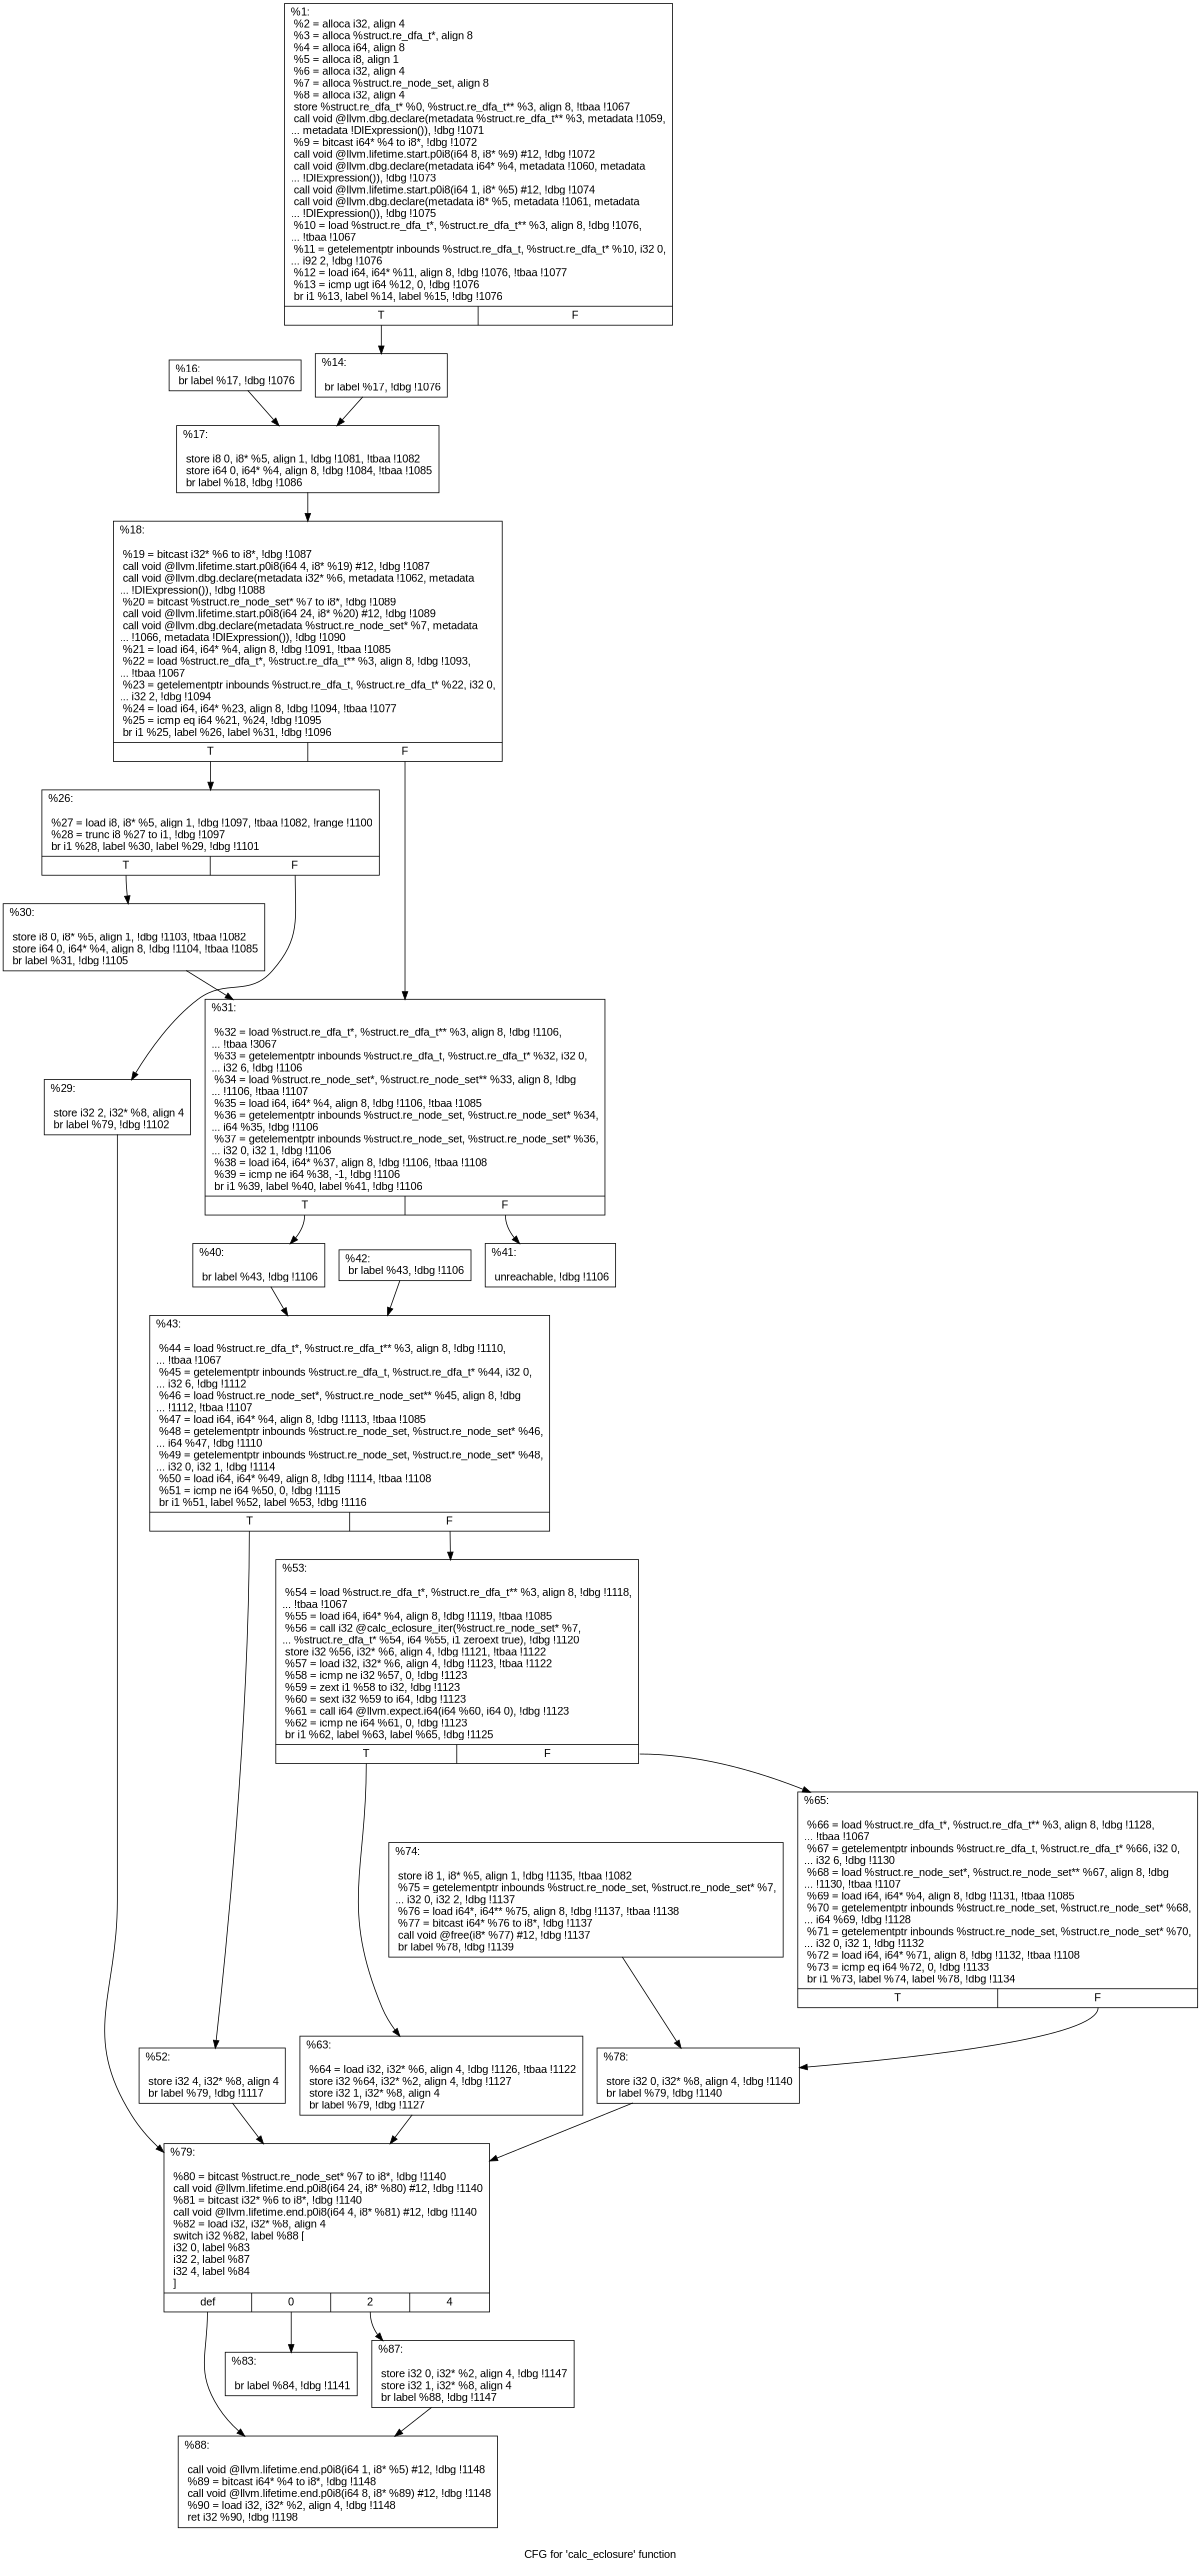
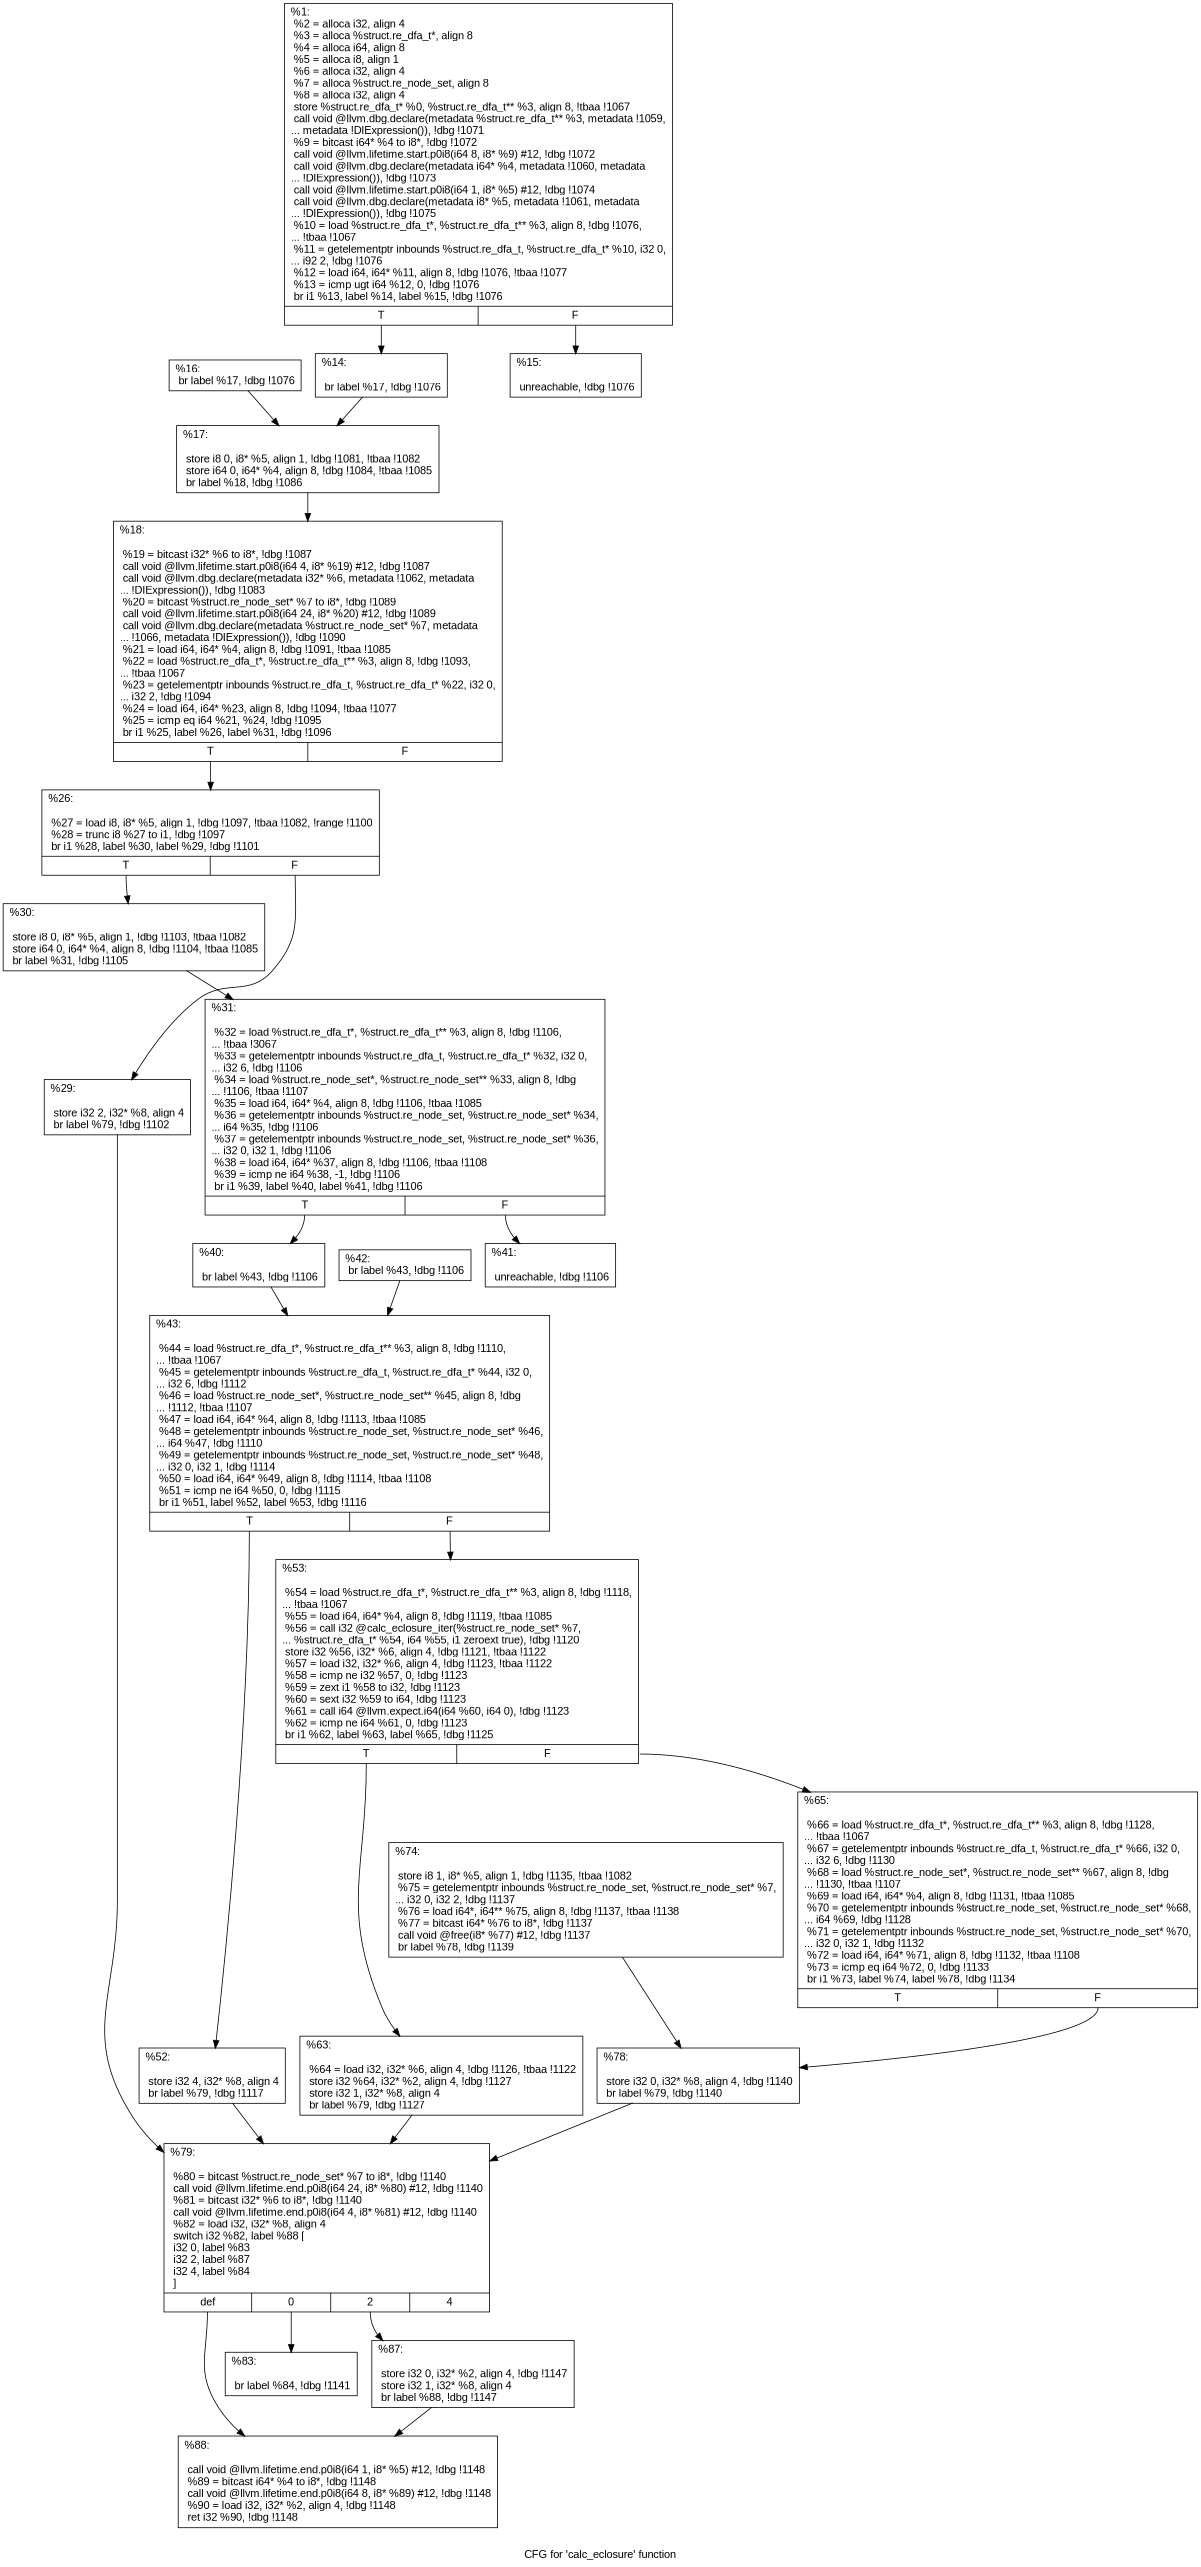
none -> (576, 375)
(192, 590) -> (192, 590)
(405, 876) -> none
(241, 2517) -> (241, 2517)
